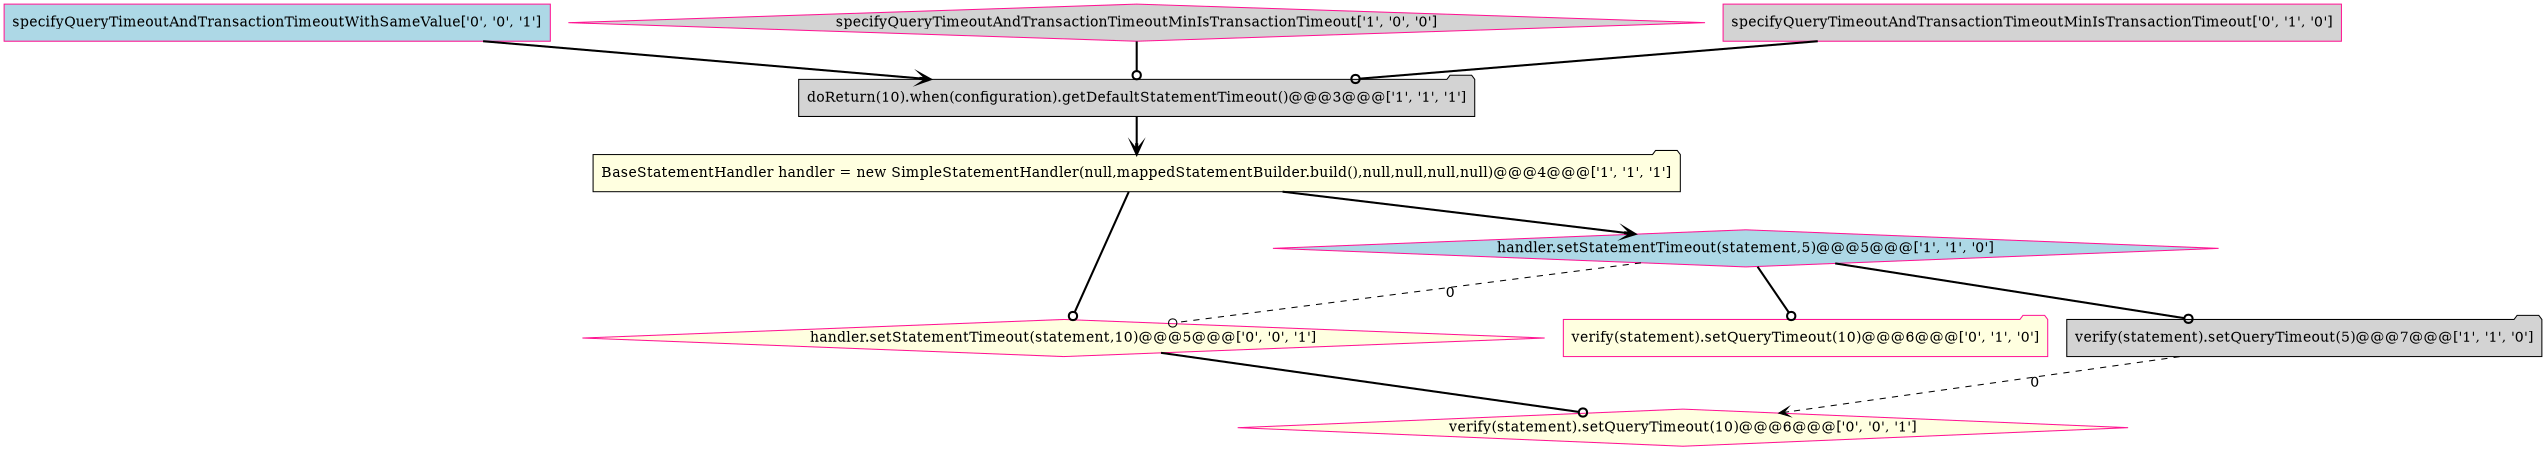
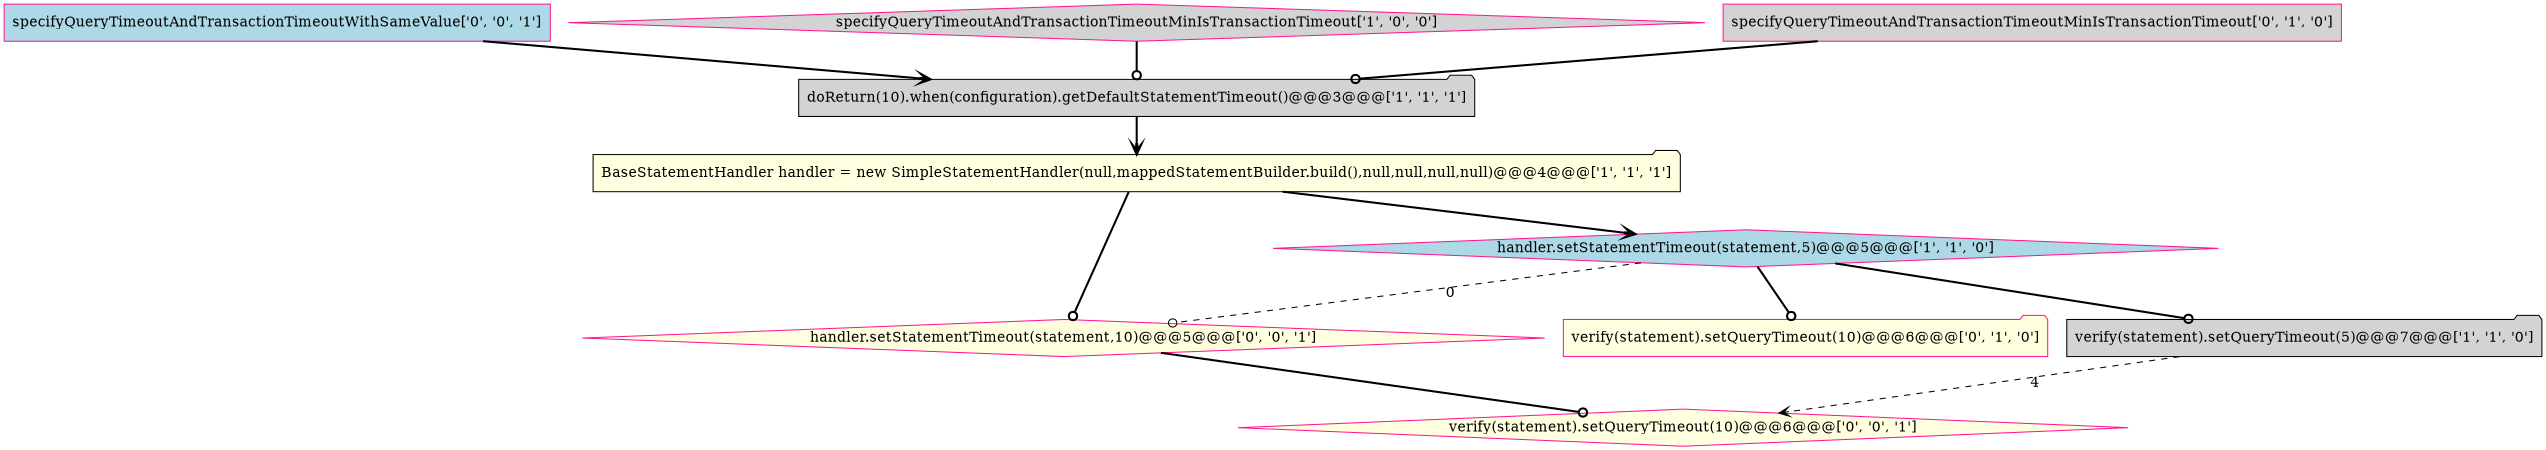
(2035, 383) -> (2035, 383)
